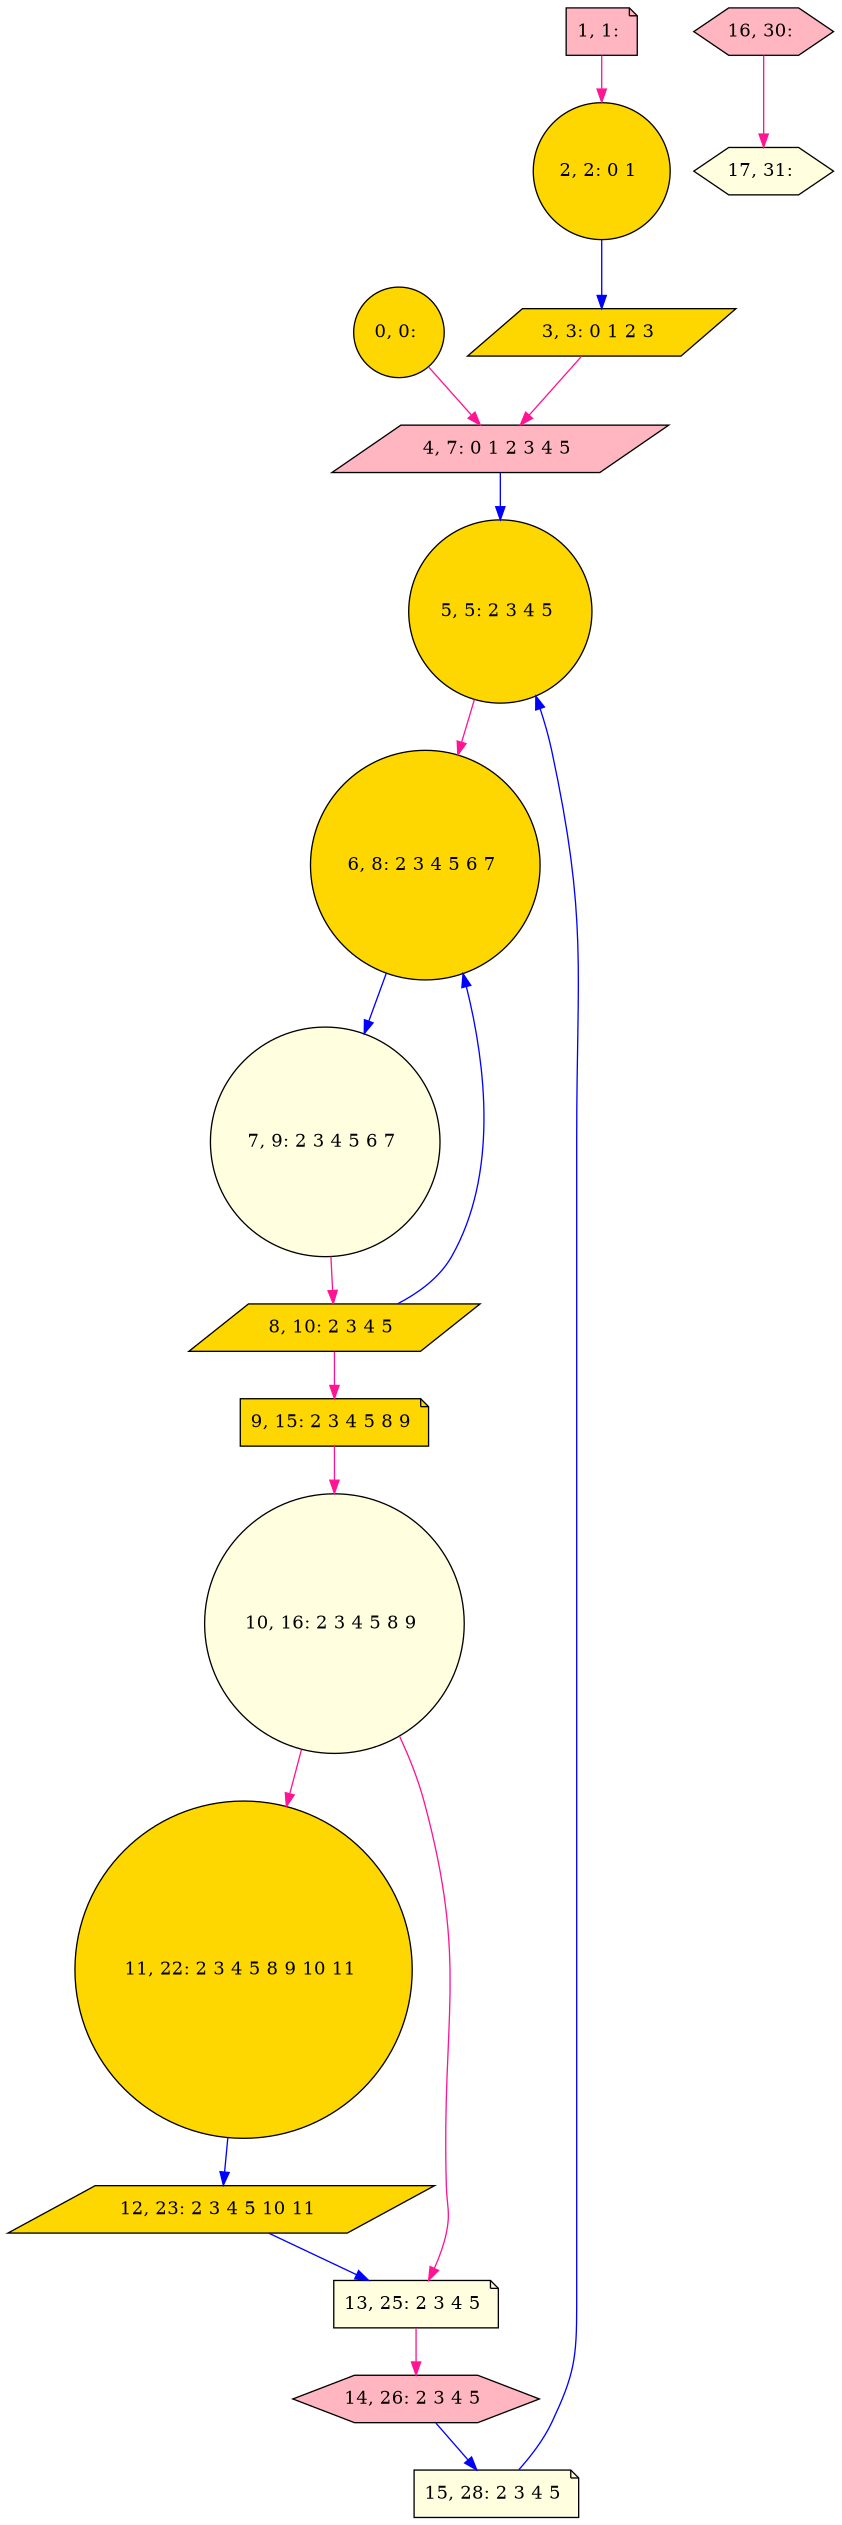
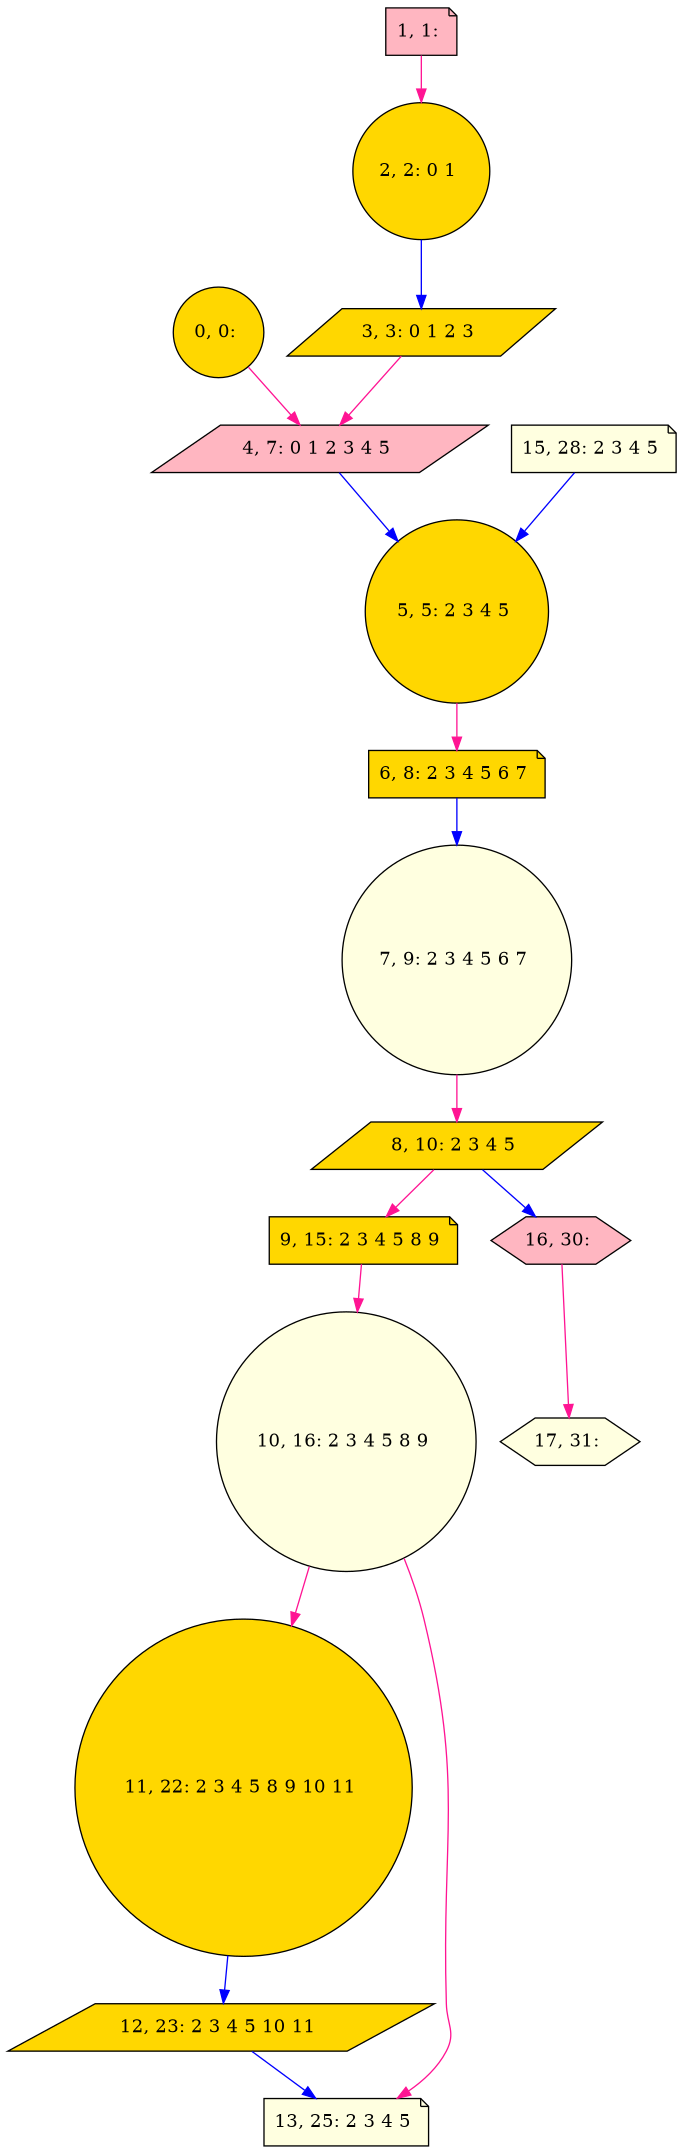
(425, 865) -> (457, 774)
(481, 1160) -> (504, 1189)
(416, 2399) -> none
